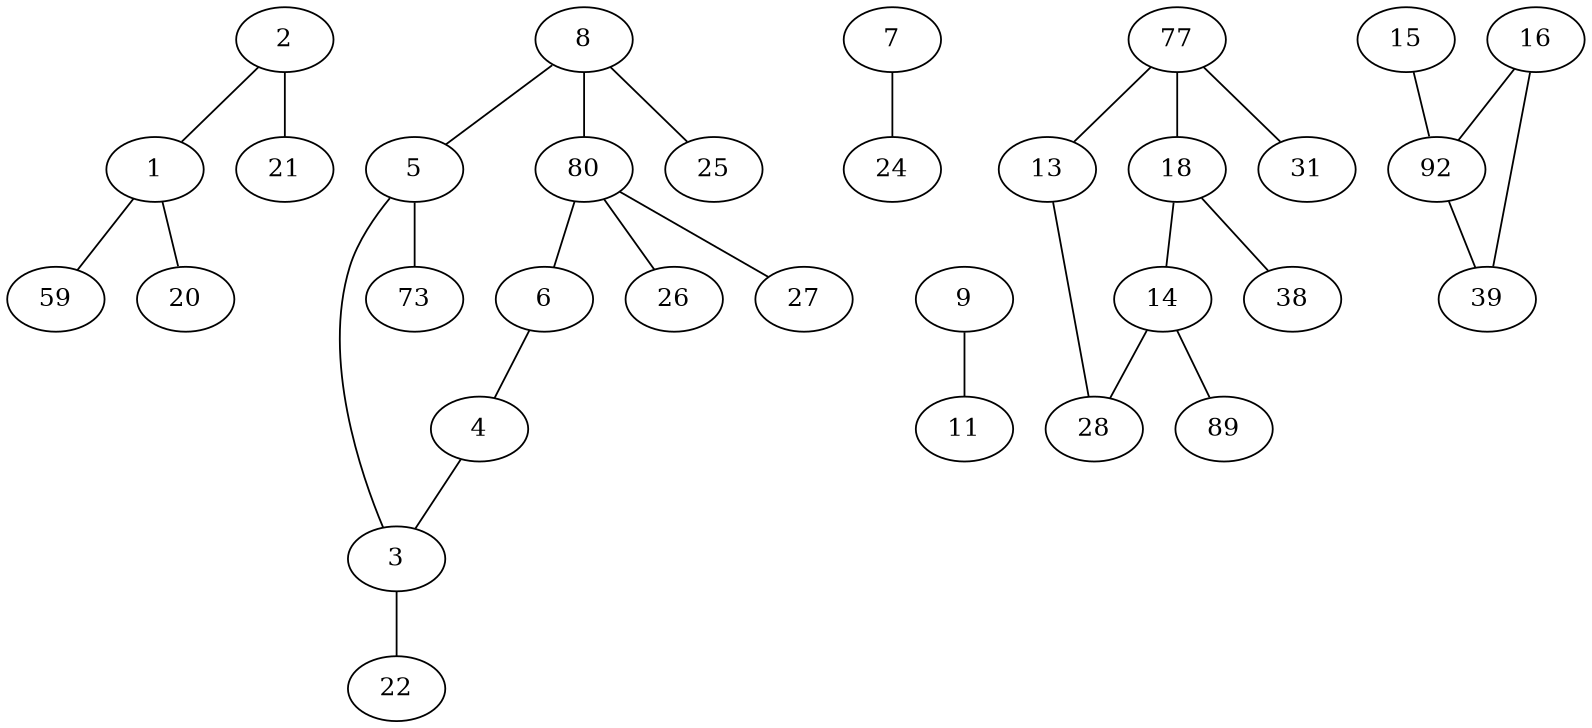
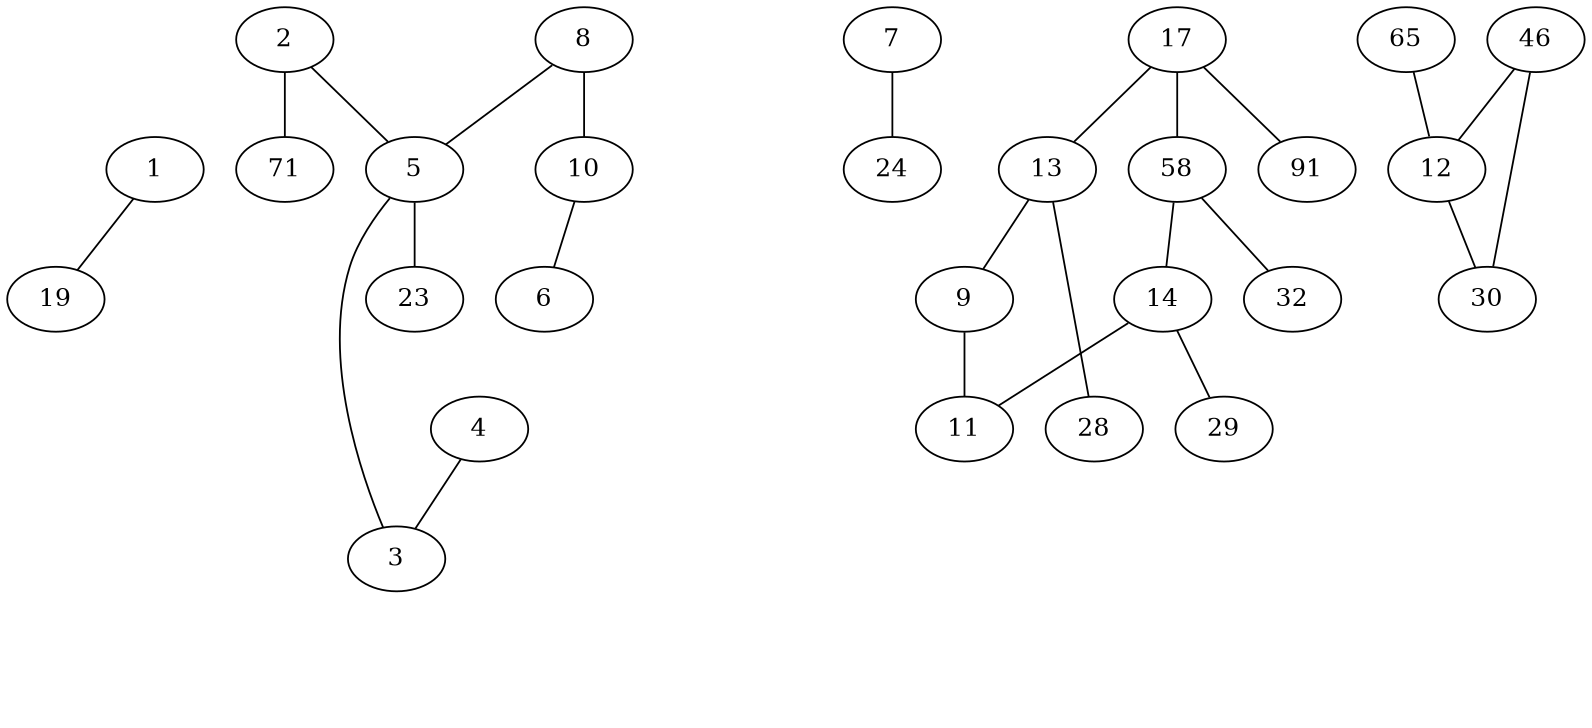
(1177, 40) -> (1177, 40)
(1406, 40) -> (1406, 40)
(1536, 40) -> (1536, 40)
(220, 104) -> (350, 104)
(285, 169) -> (285, 169)
(584, 169) -> (584, 169)
(714, 169) -> none
(1177, 169) -> (1177, 169)
(1307, 169) -> (1307, 169)
(1437, 169) -> (1437, 169)
none -> (1006, 234)
(56, 299) -> (56, 299)
(186, 299) -> none
(415, 299) -> (415, 299)
(674, 299) -> none
(804, 299) -> none
(1293, 299) -> (1293, 299)
(1487, 299) -> (1487, 299)
(512, 364) -> none
(1128, 364) -> (1063, 364)
(1224, 429) -> (1224, 429)
(397, 689) -> none
